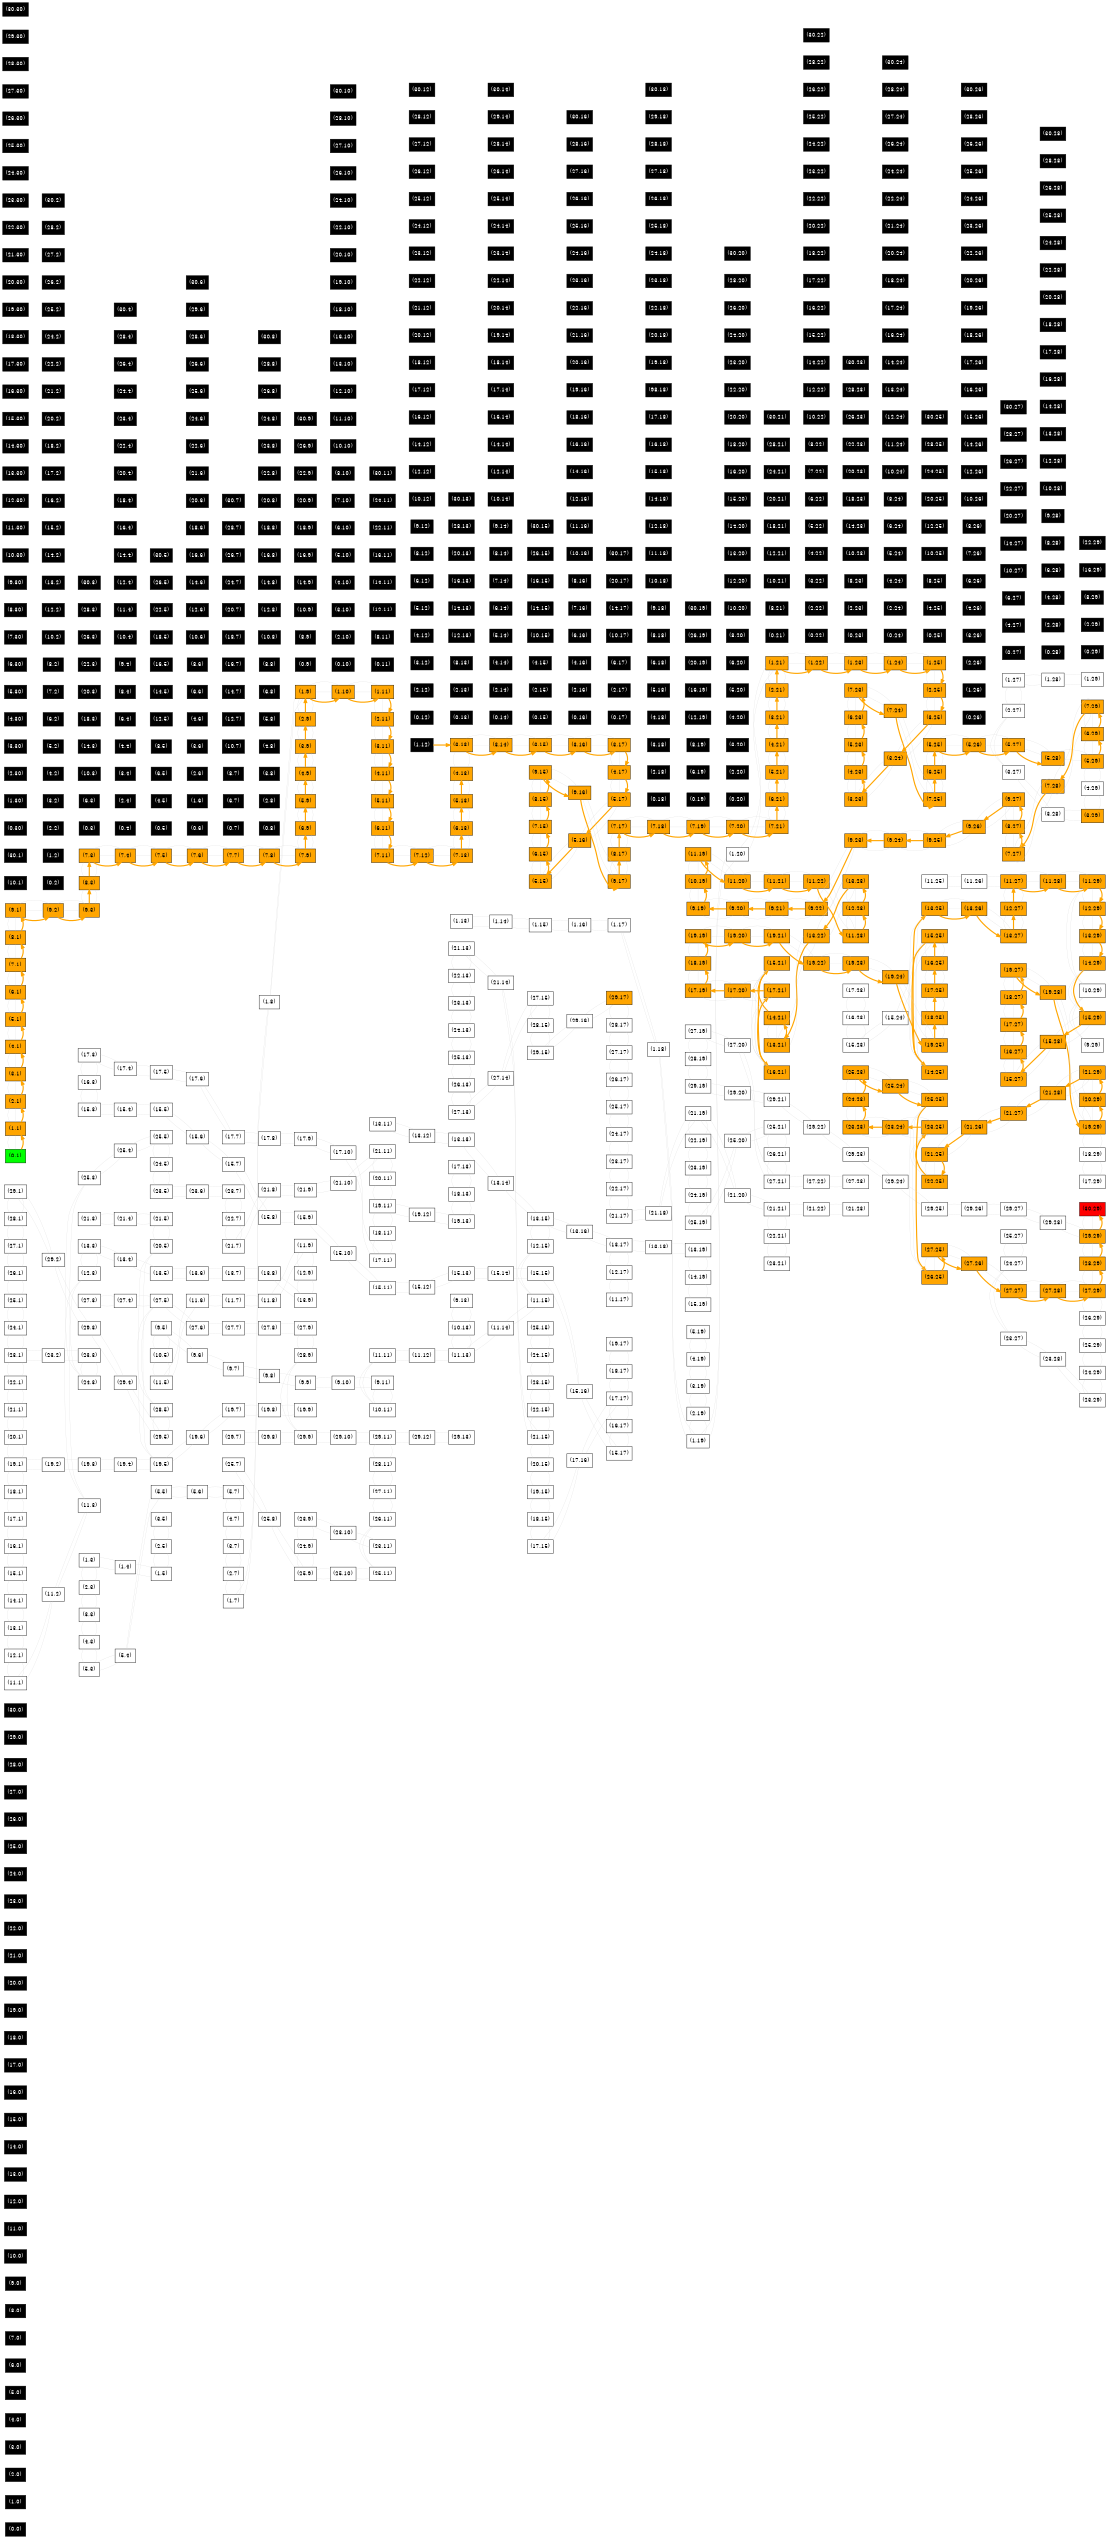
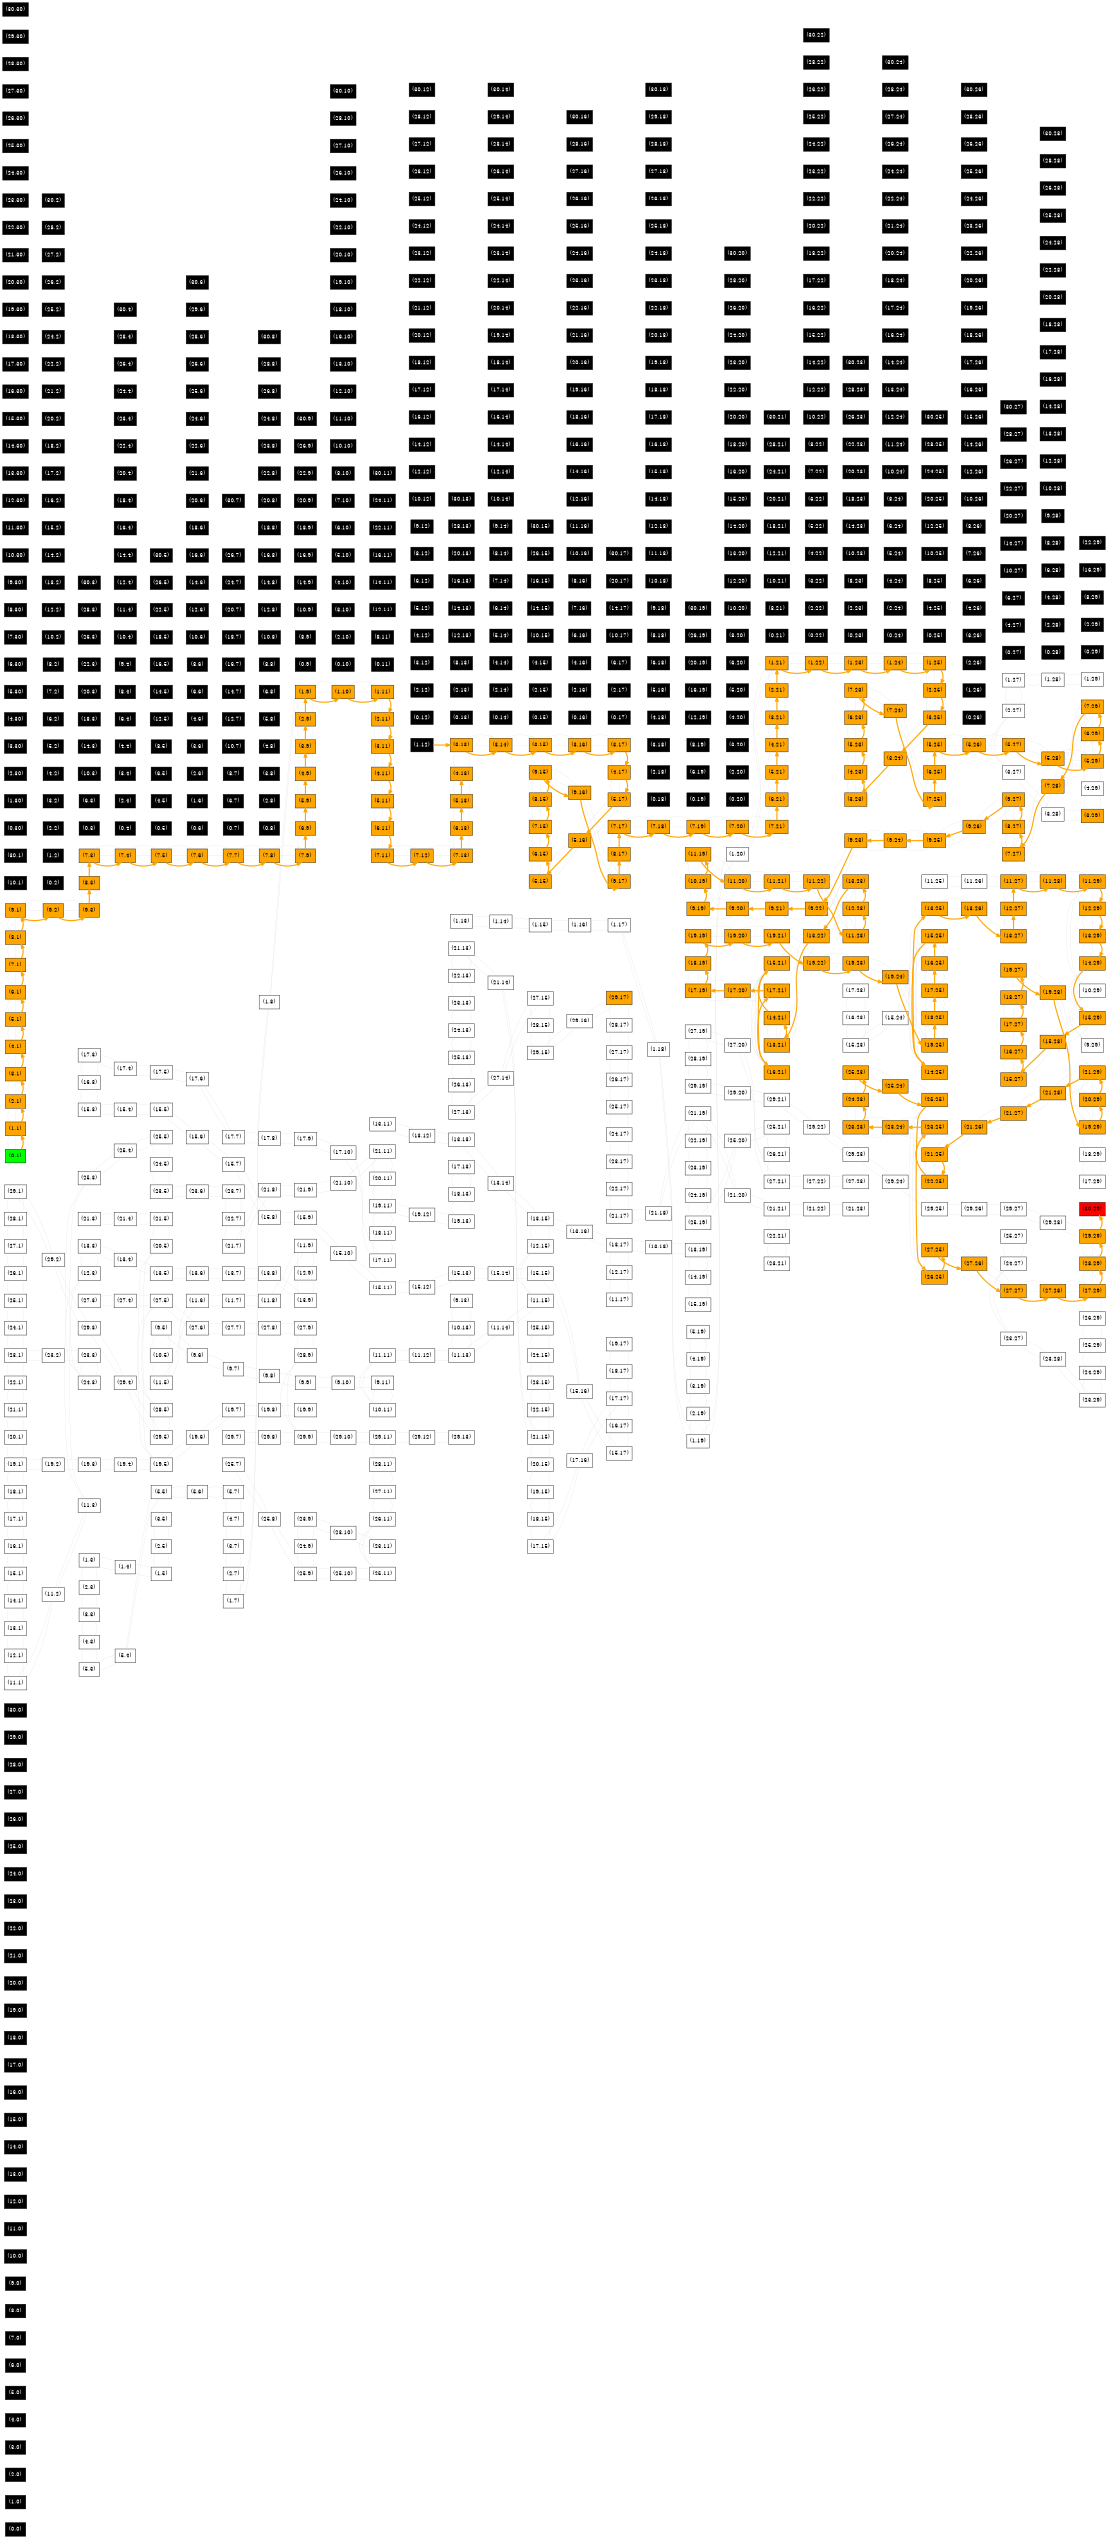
(659, 390) -> (659, 390)
(233, 528) -> none
none -> (1074, 770)
